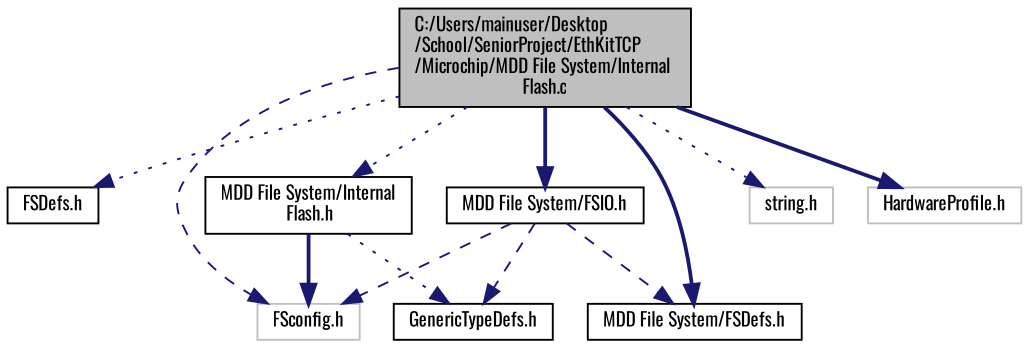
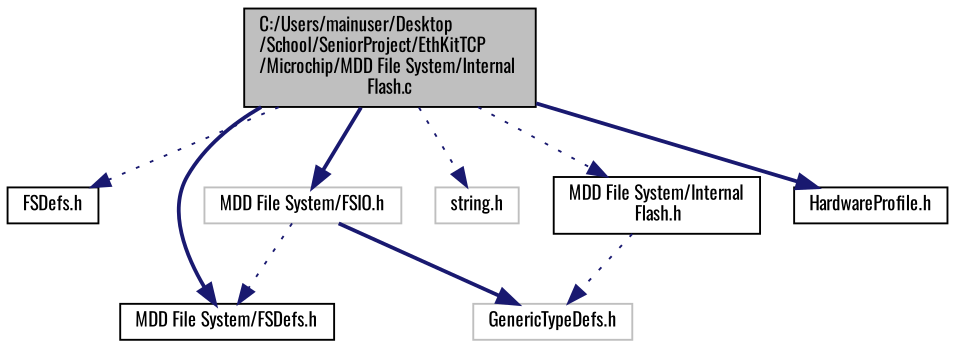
(545, 205) -> (303, 205)
(945, 205) -> (871, 205)
(514, 256) -> (419, 260)
(612, 258) -> (270, 256)
(309, 322) -> none
(473, 322) -> (553, 322)
